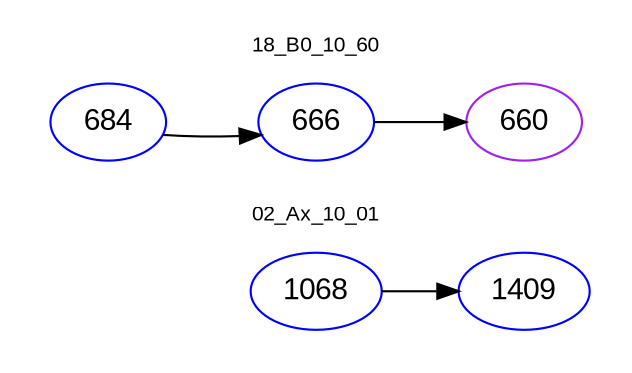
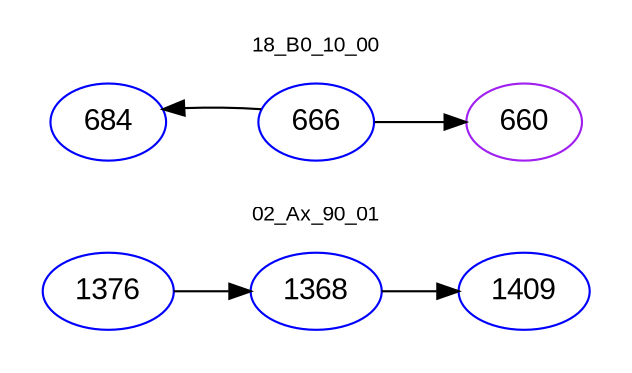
(316, 46) -> (316, 46)
(201, 136) -> (223, 108)
(316, 215) -> (316, 215)
none -> (108, 291)
(316, 291) -> (316, 291)
